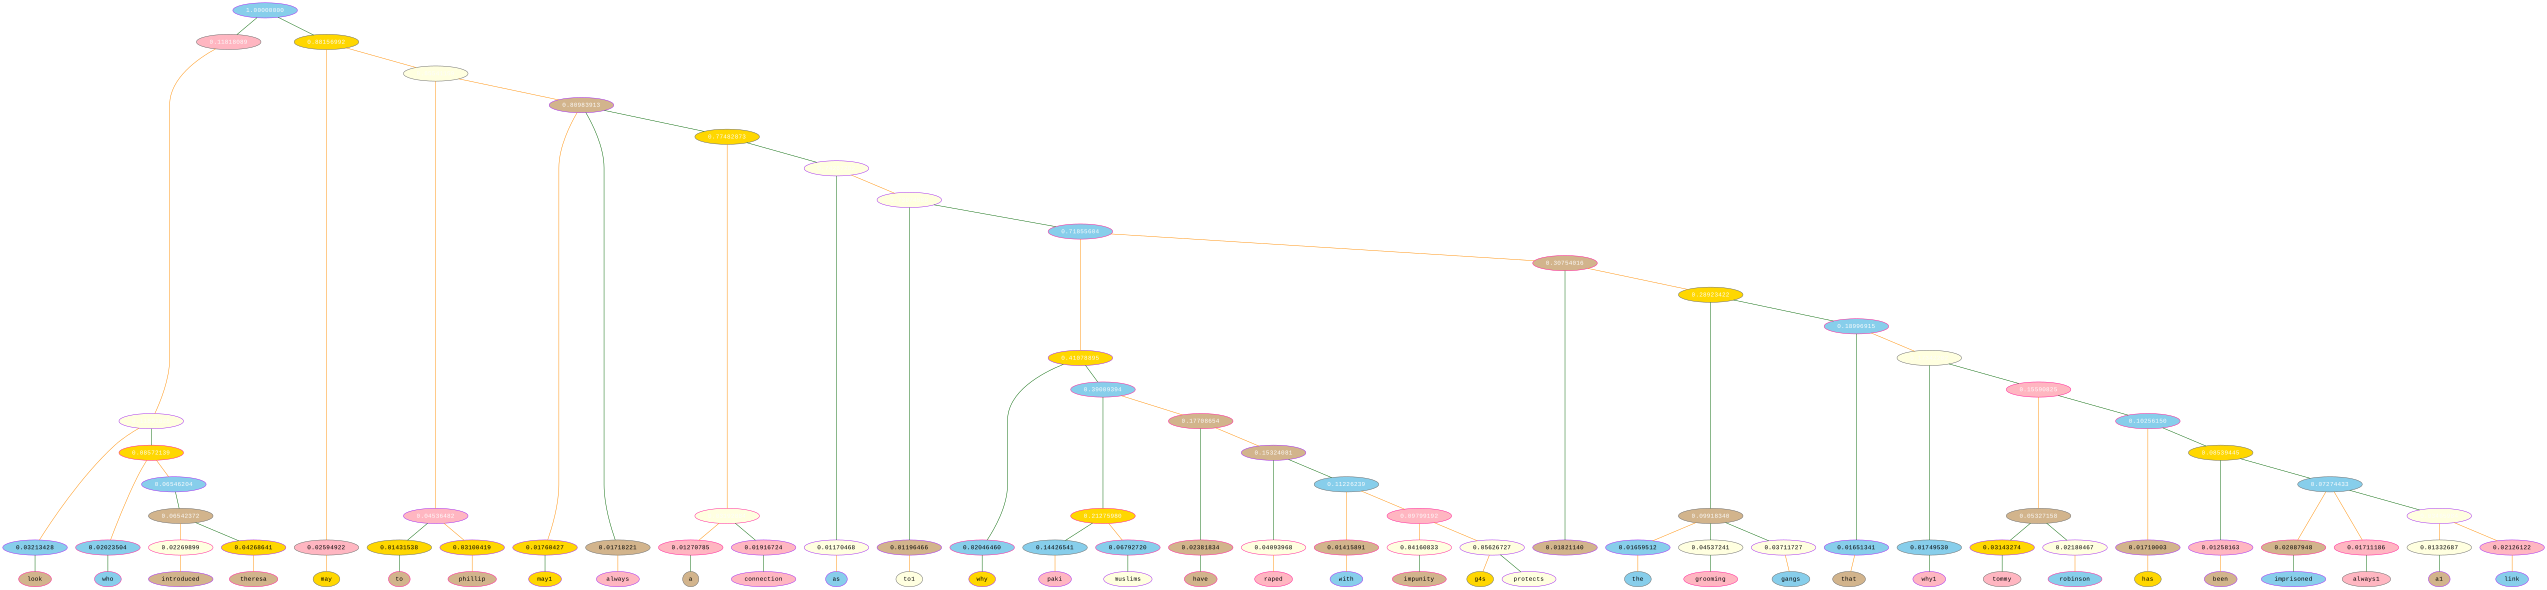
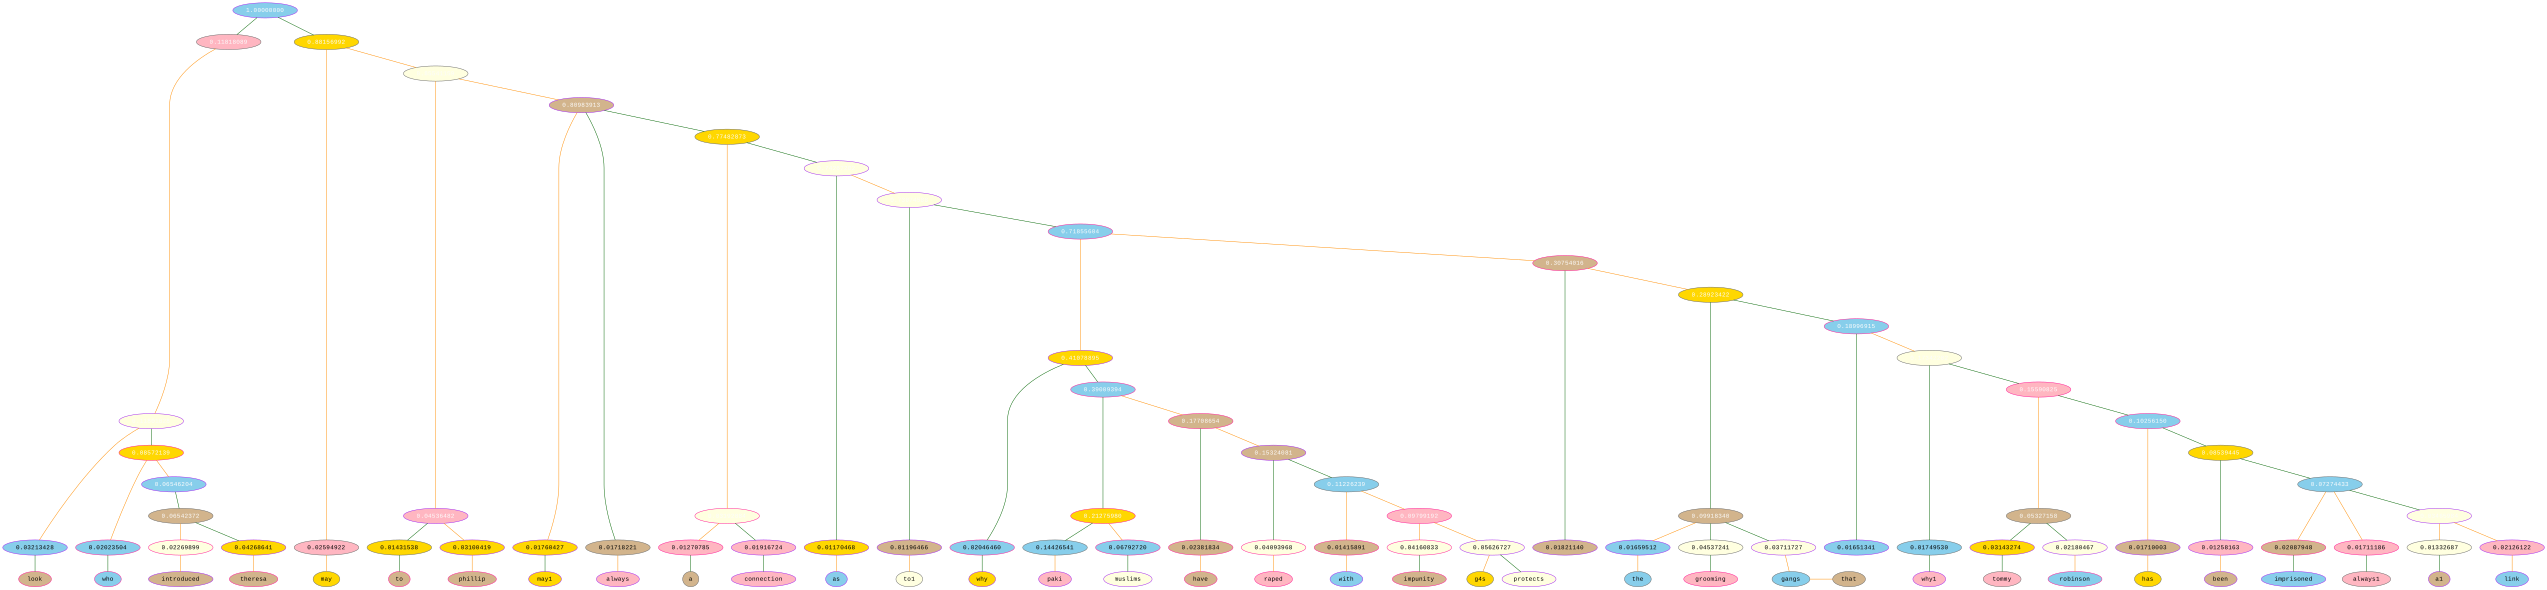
(836, 548) -> (836, 548)
(1201, 563) -> (1201, 563)
(1853, 563) -> (1821, 579)
